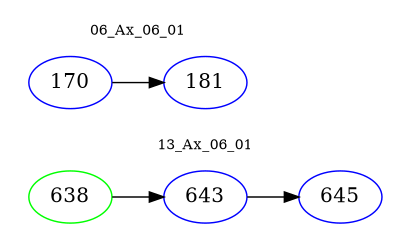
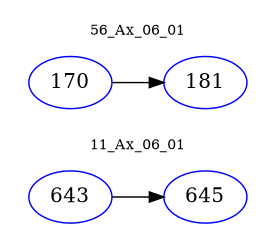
(138, 31) -> (138, 31)
(205, 146) -> (138, 146)
(70, 197) -> none
